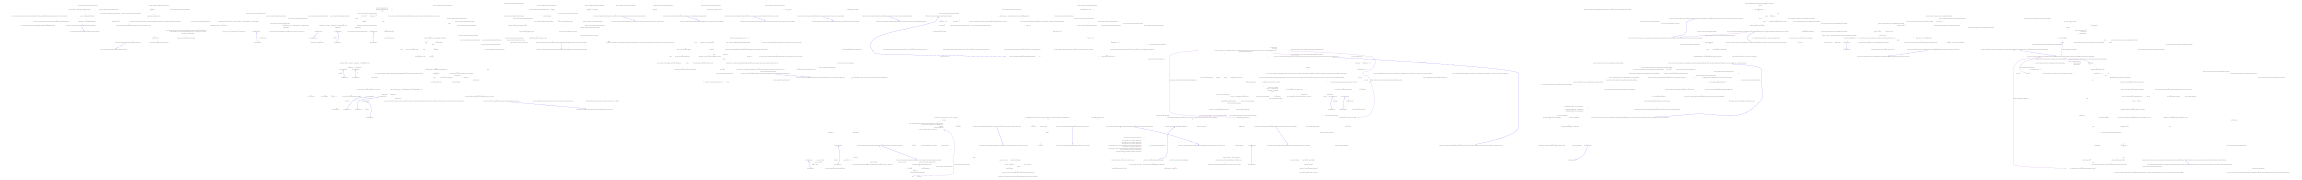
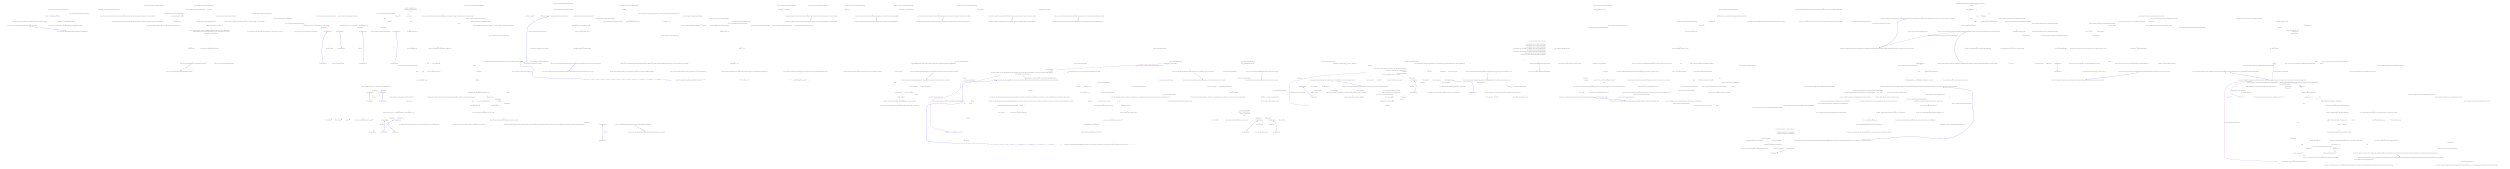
(1234, 105) -> (1249, 101)
